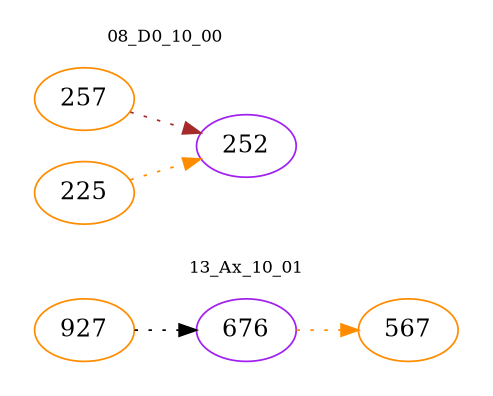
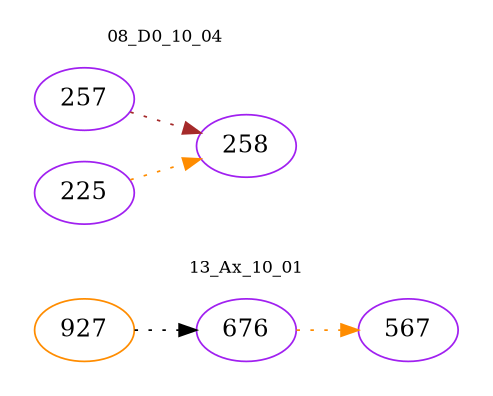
(165, 37) -> (165, 37)
(84, 99) -> (84, 99)
(246, 146) -> (246, 146)
(84, 193) -> (84, 193)
(408, 330) -> (408, 330)
